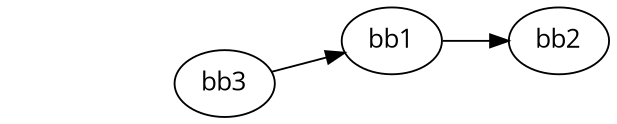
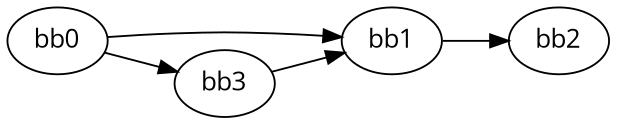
none -> (58, 41)
